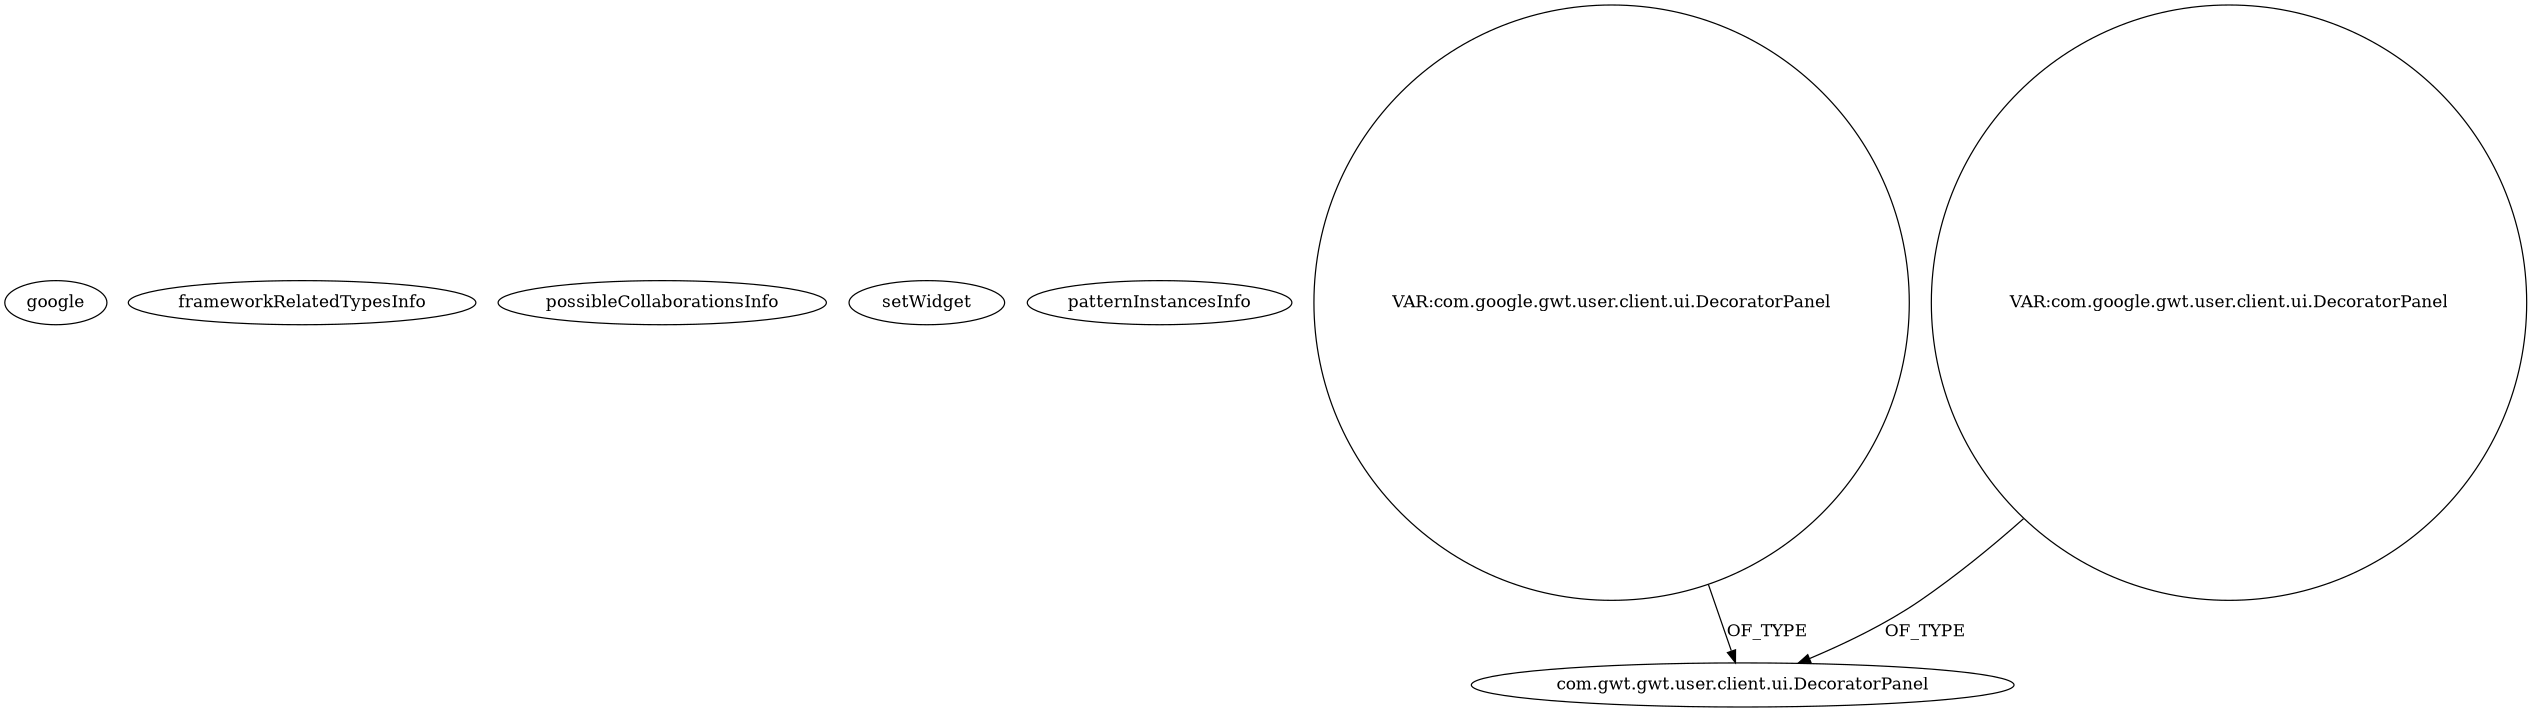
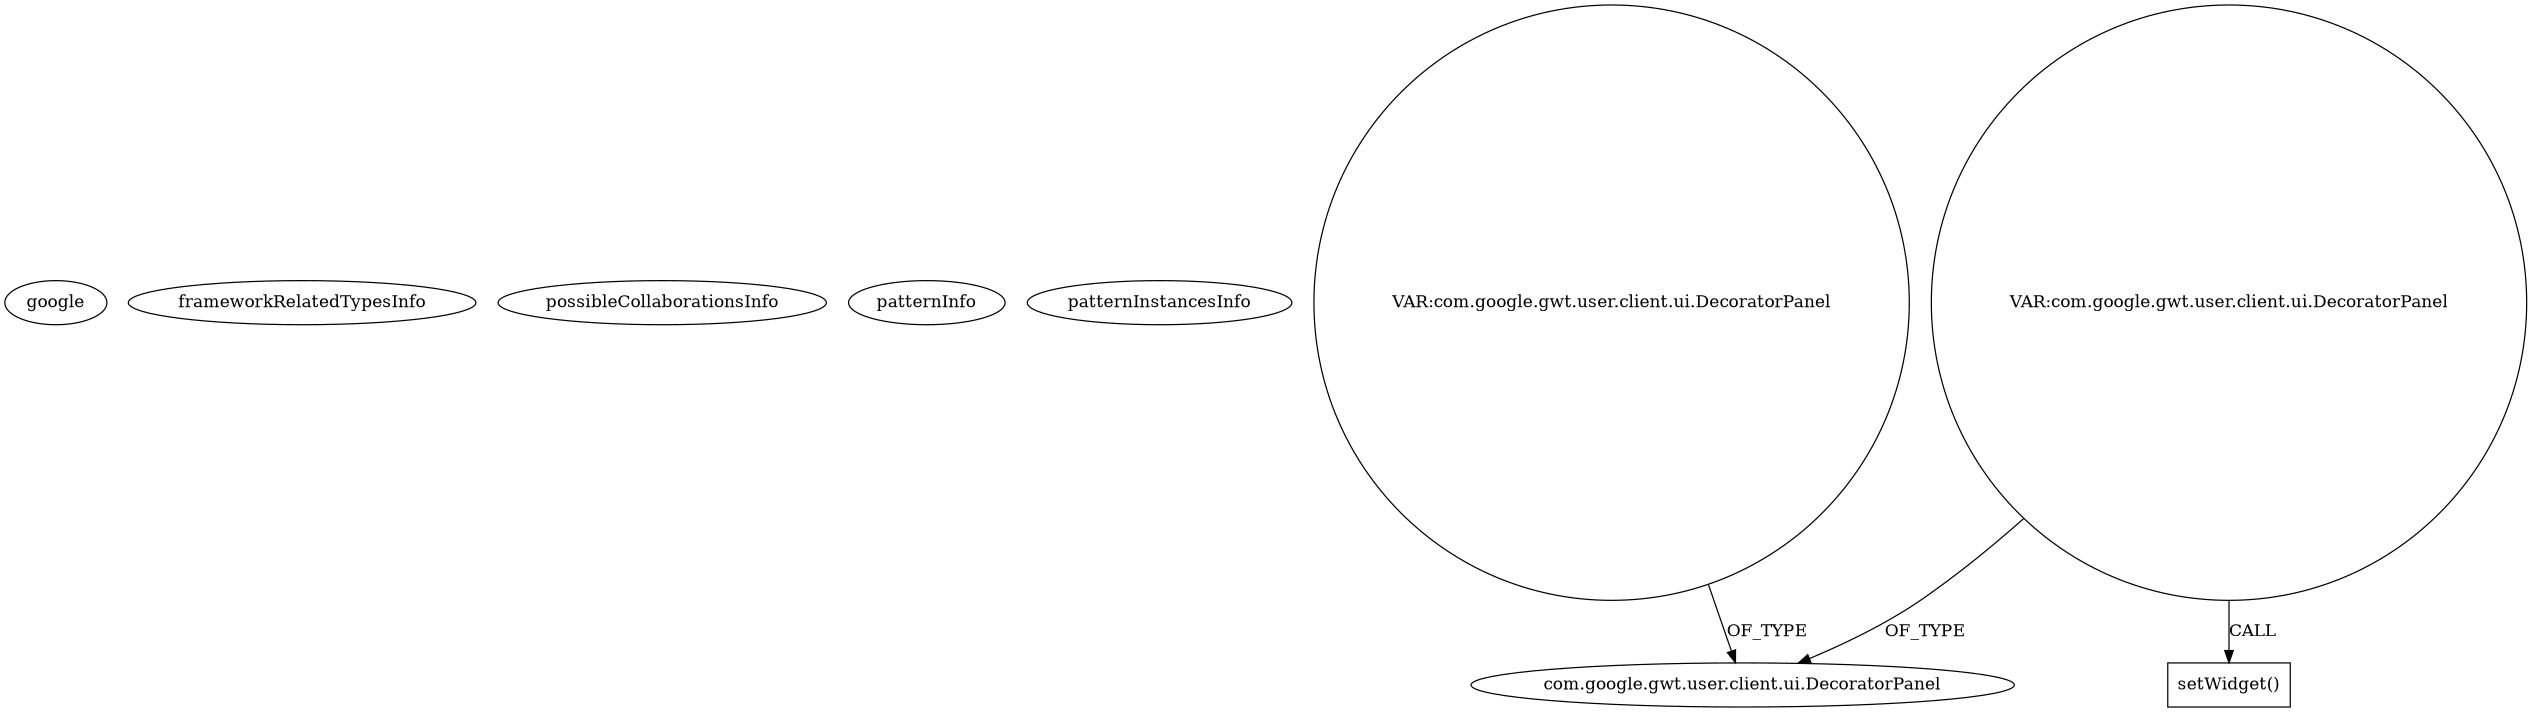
(927, 303) -> (927, 303)
(1743, 685) -> (1743, 685)
none -> (2229, 685)
